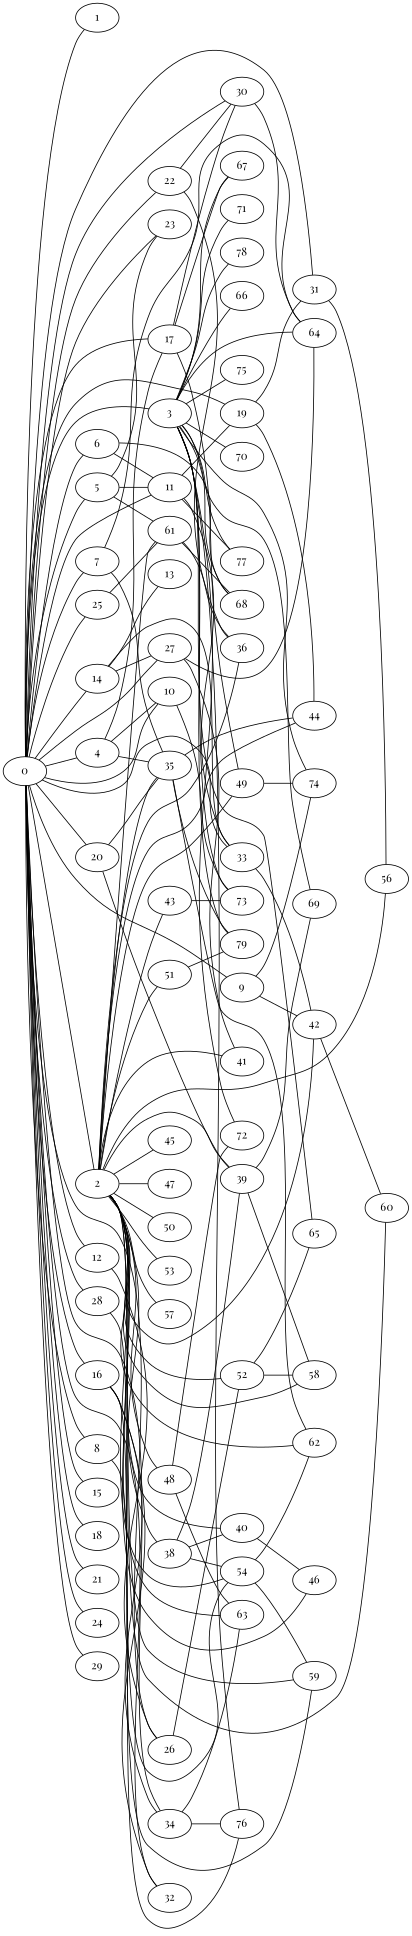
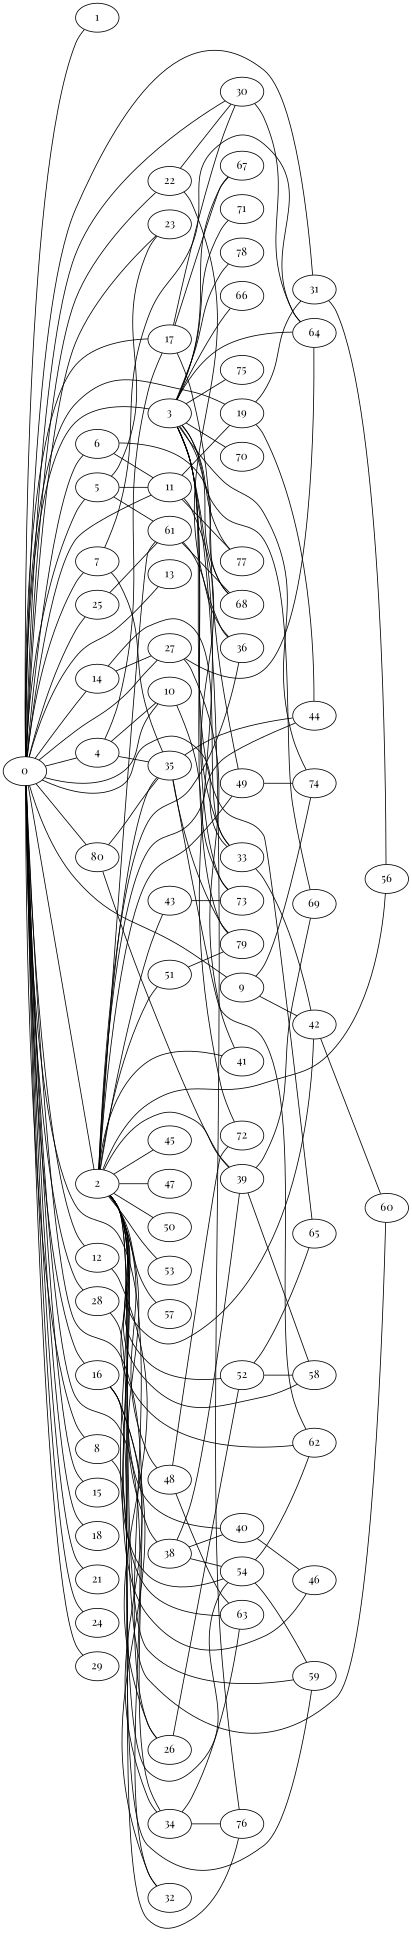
(134, 626) -> (75, 658)
(97, 857) -> (97, 857)
